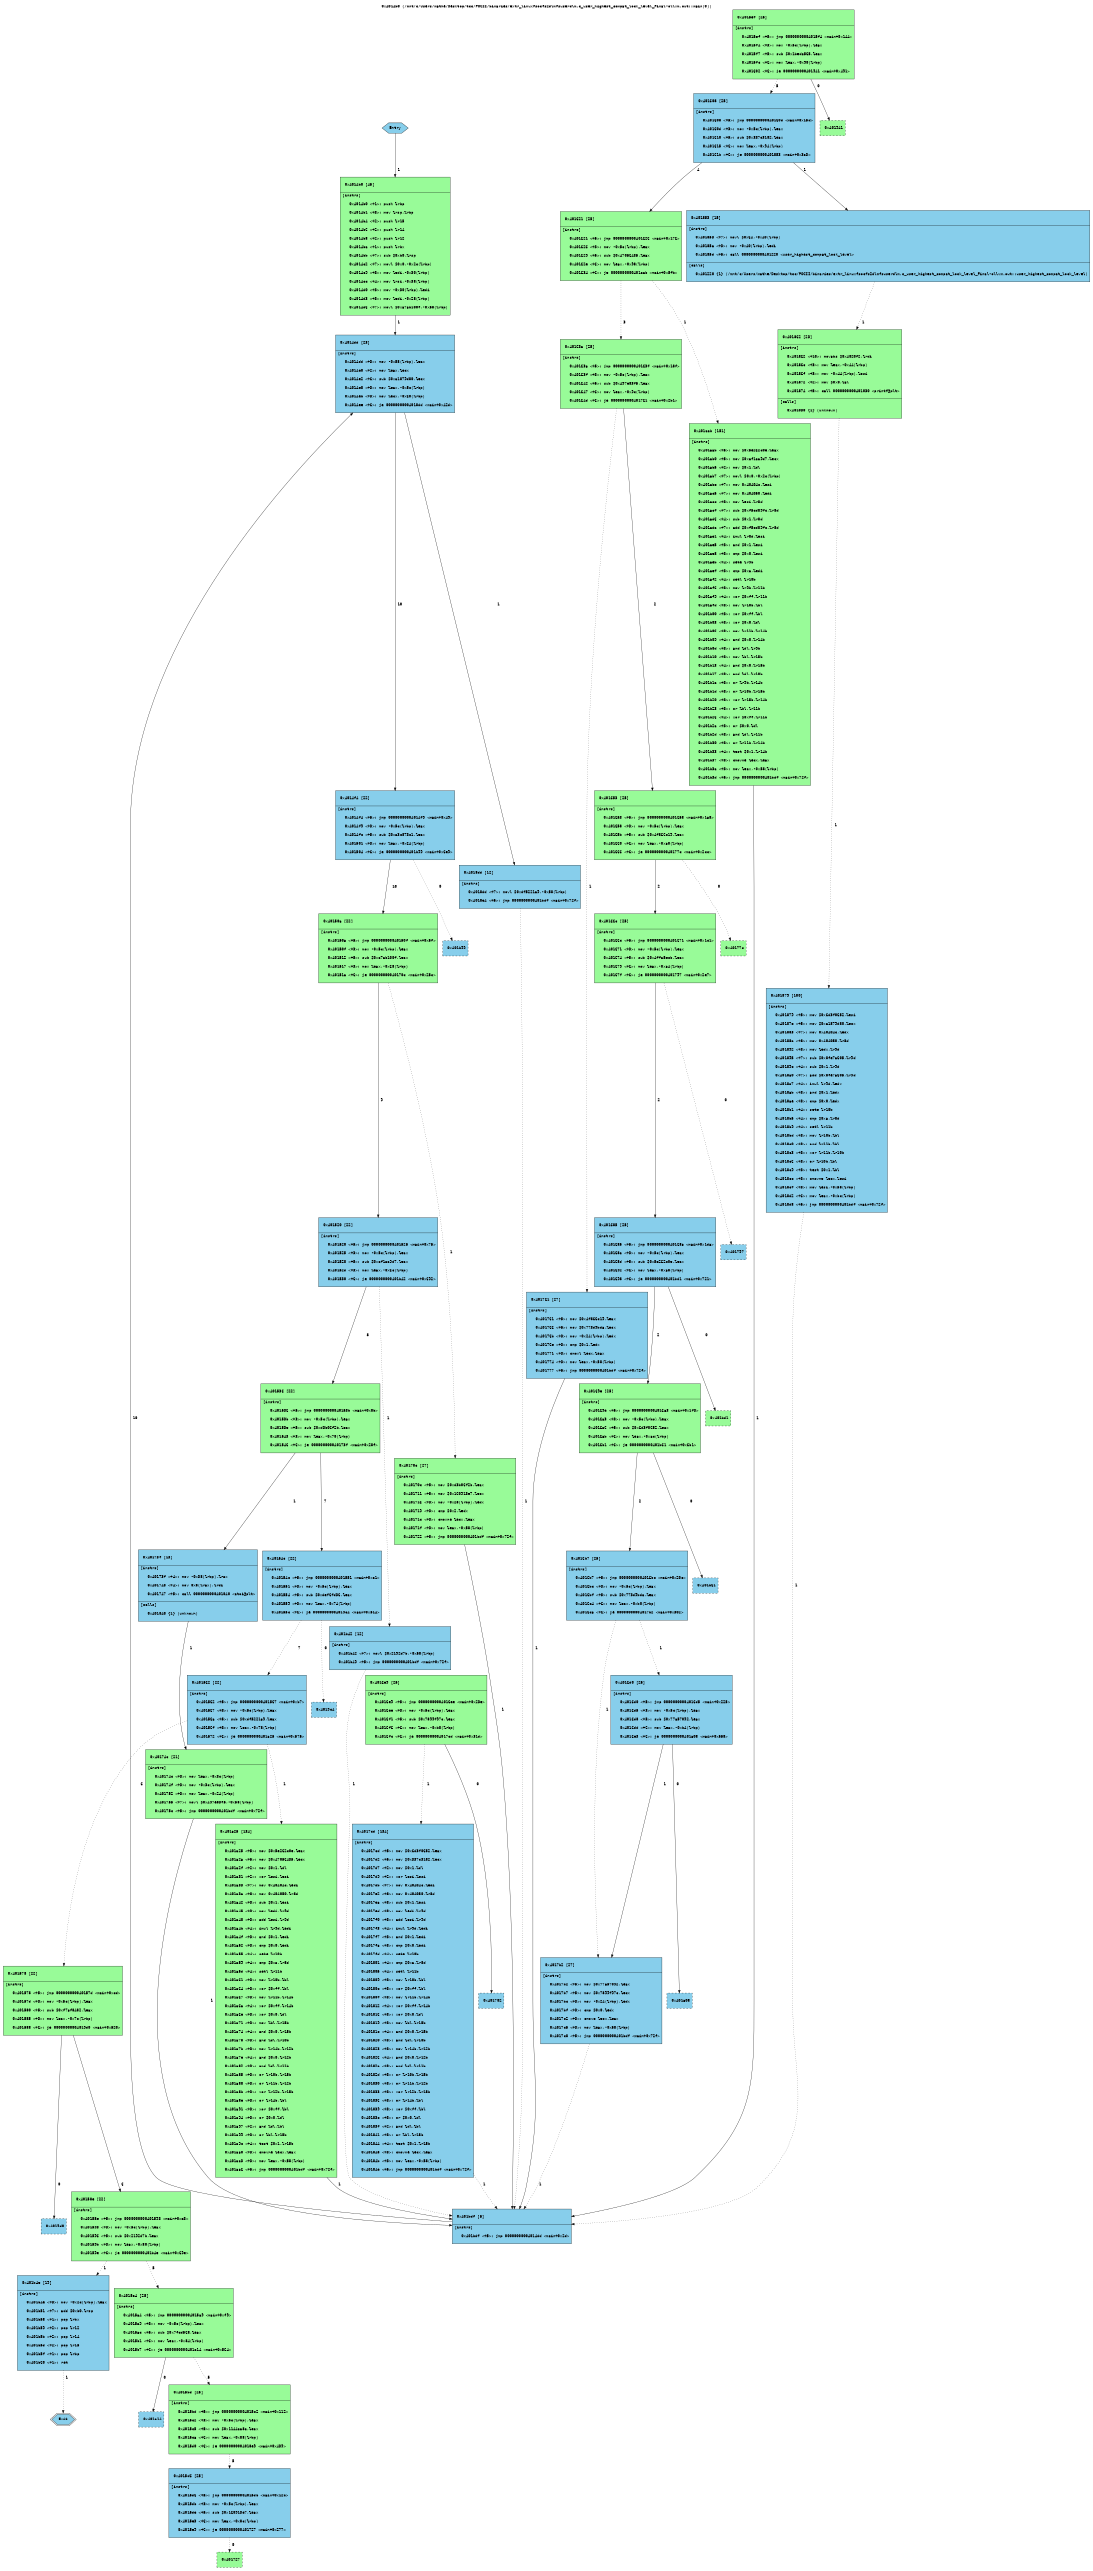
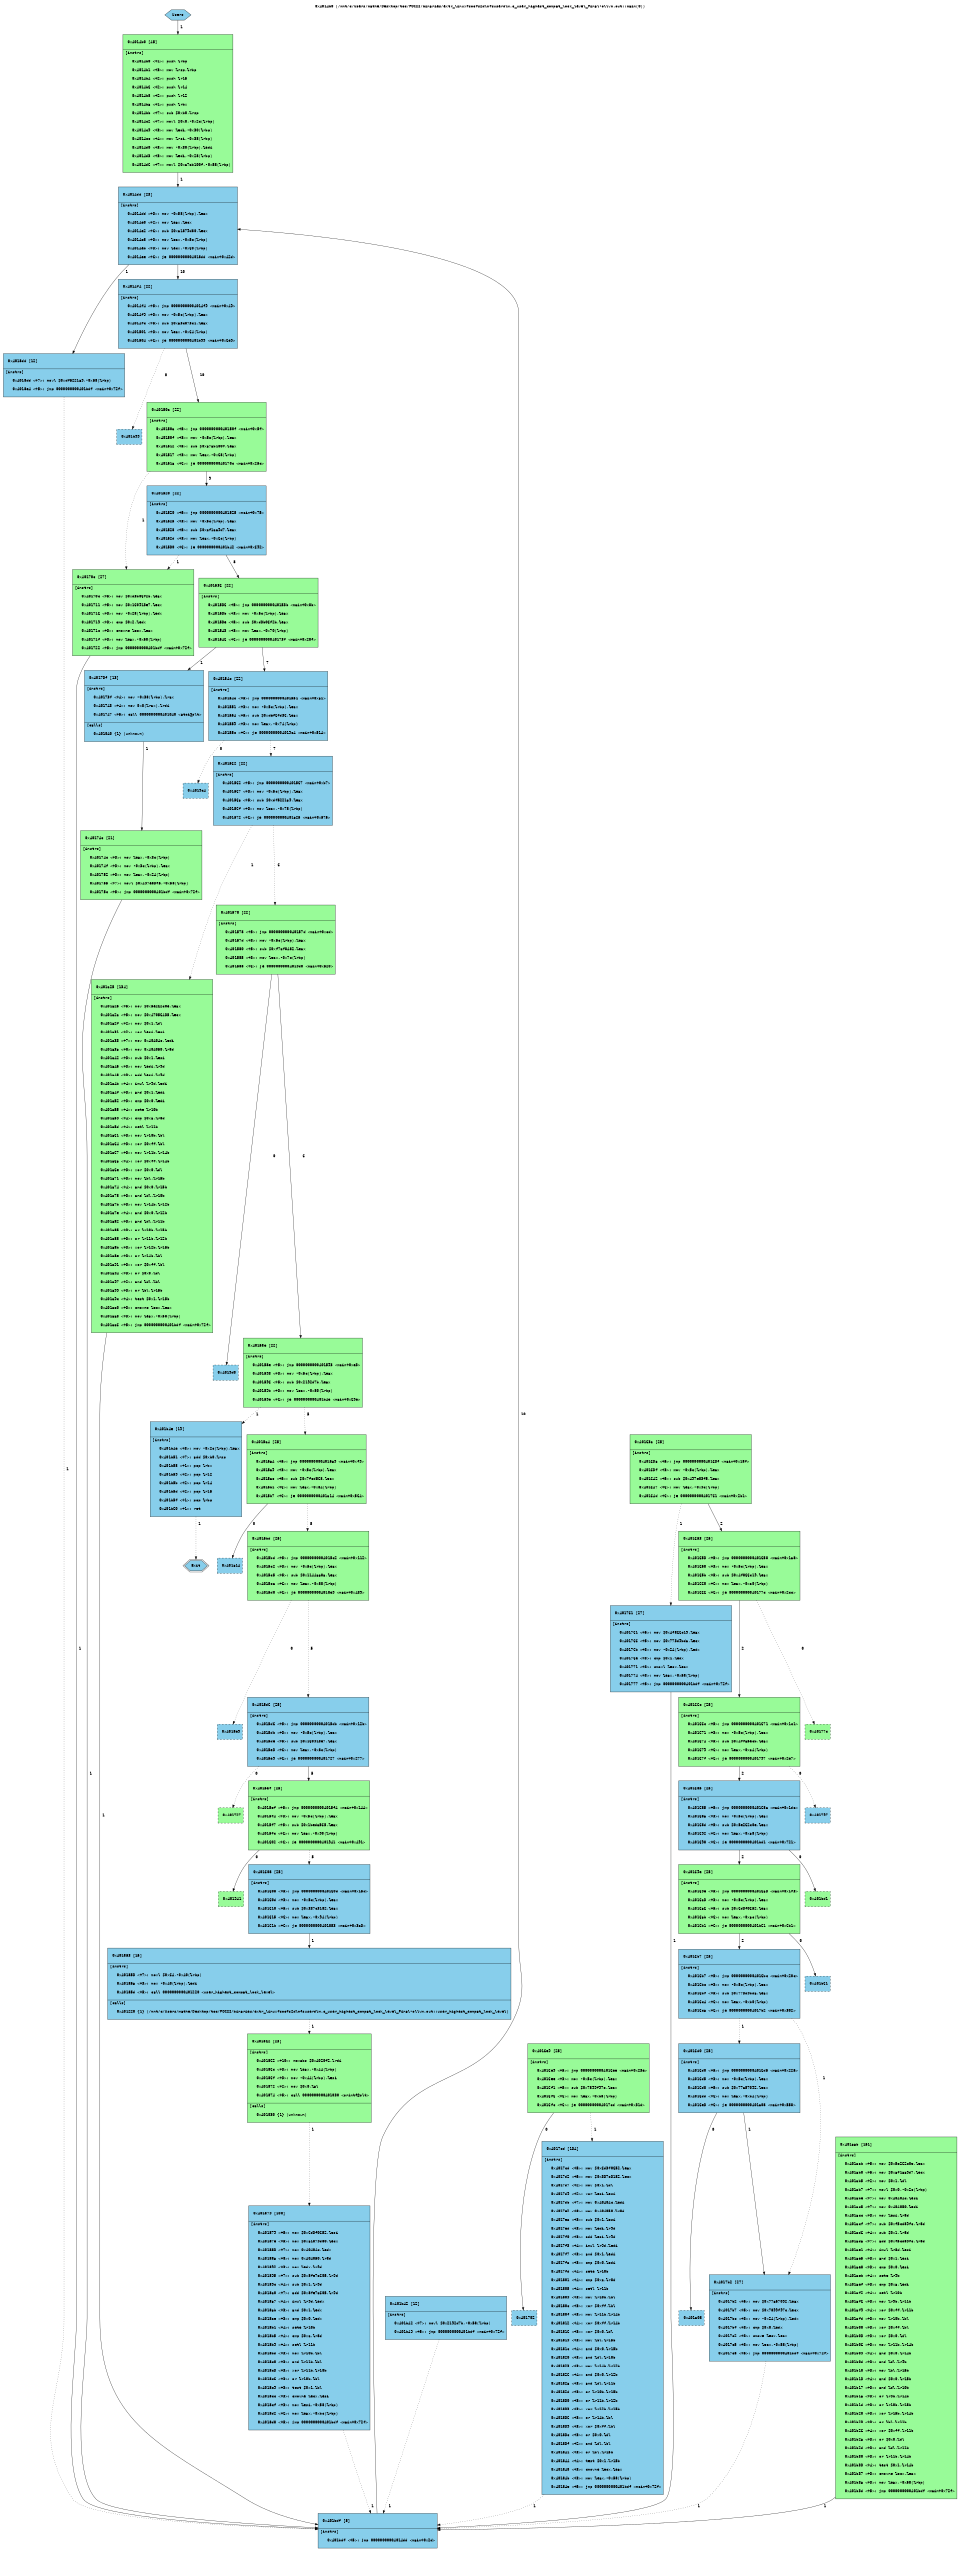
(395, 128) -> (178, 15)
(621, 246) -> none
(385, 1455) -> (174, 561)
none -> (230, 1732)
none -> (309, 1772)
